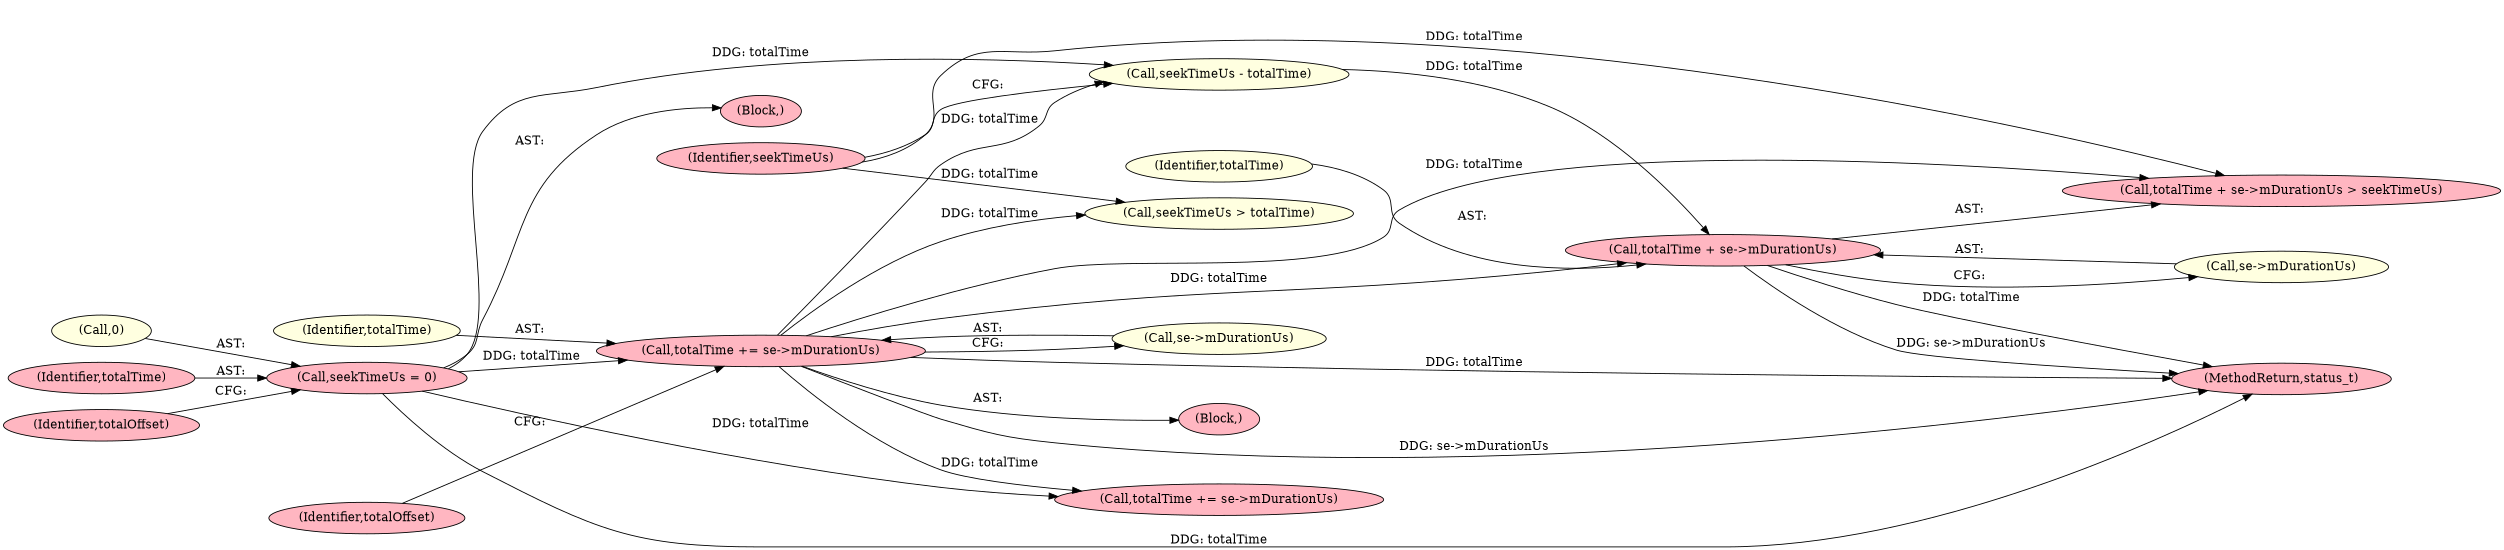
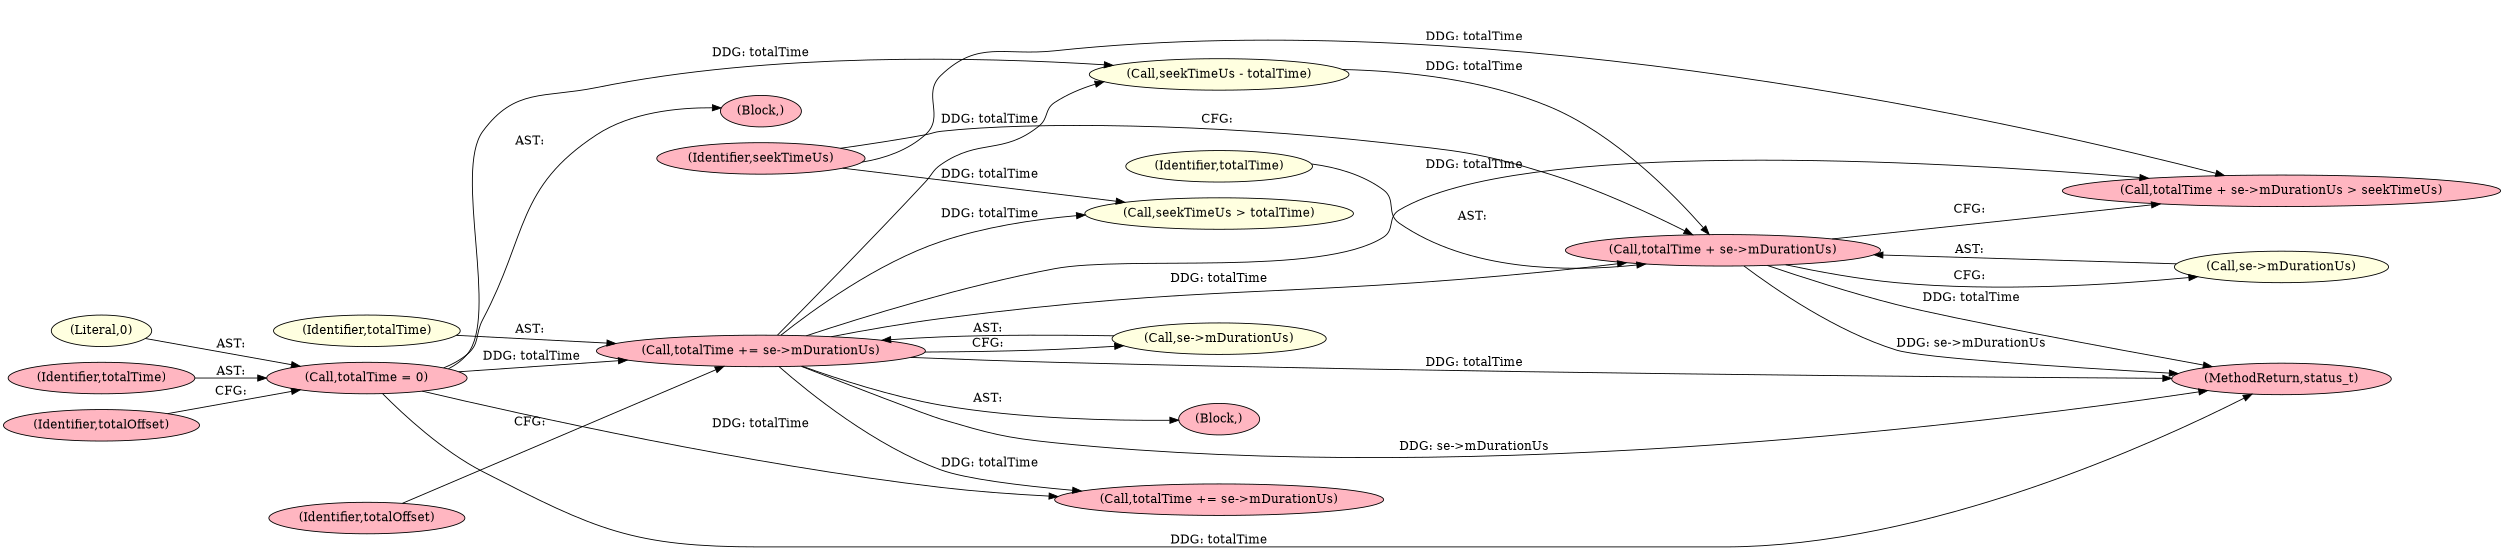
(974, 100) -> (1269, 133)
(1972, 210) -> (1972, 210)
(102, 331) -> (102, 331)
(367, 378) -> (367, 378)
